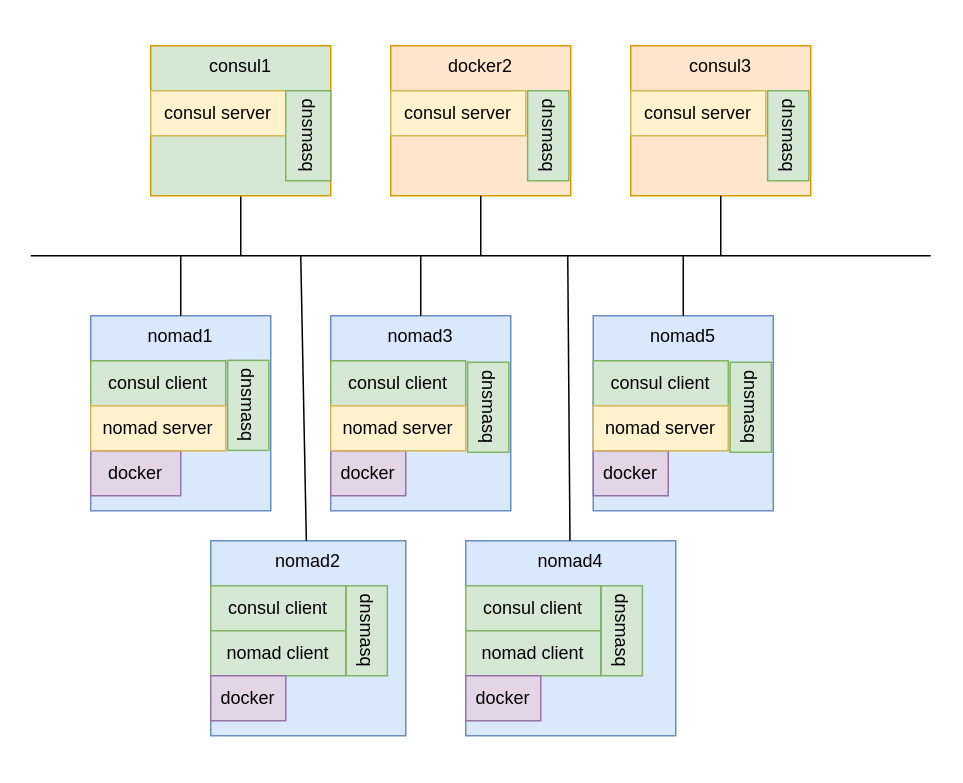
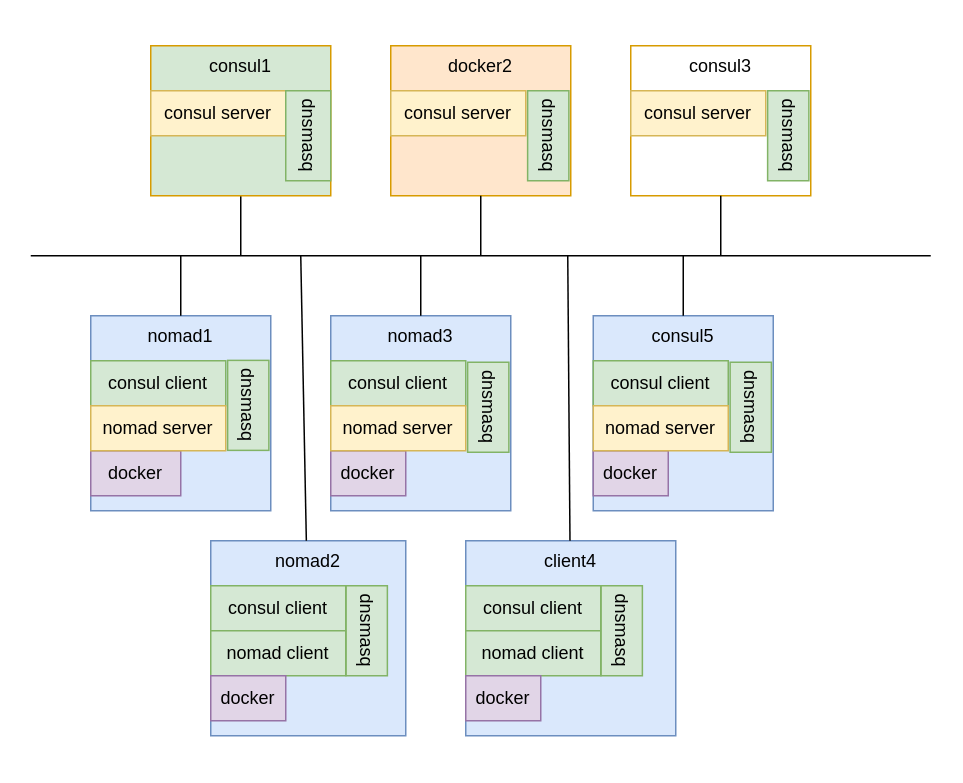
(721, 67) -> (721, 67)
(683, 337) -> (683, 337)
(571, 562) -> (571, 562)
